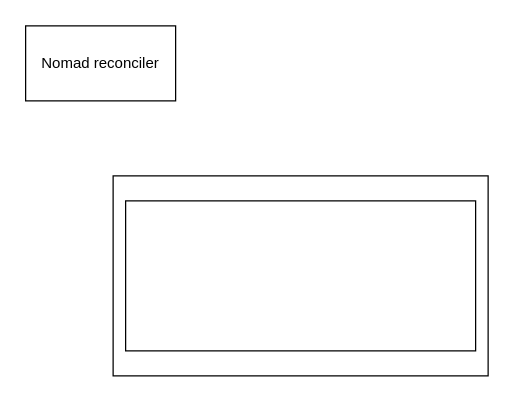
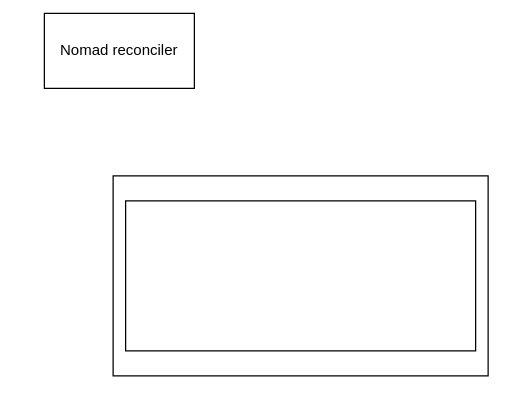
(101, 63) -> (119, 51)
